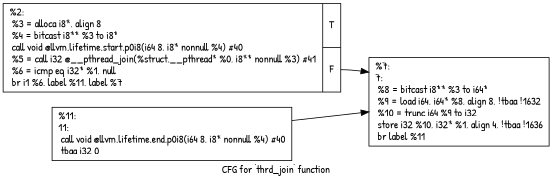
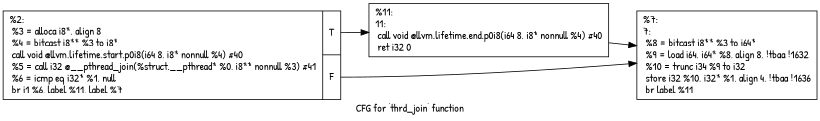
none -> (351, 32)
(426, 113) -> (694, 67)
(79, 151) -> (393, 47)
